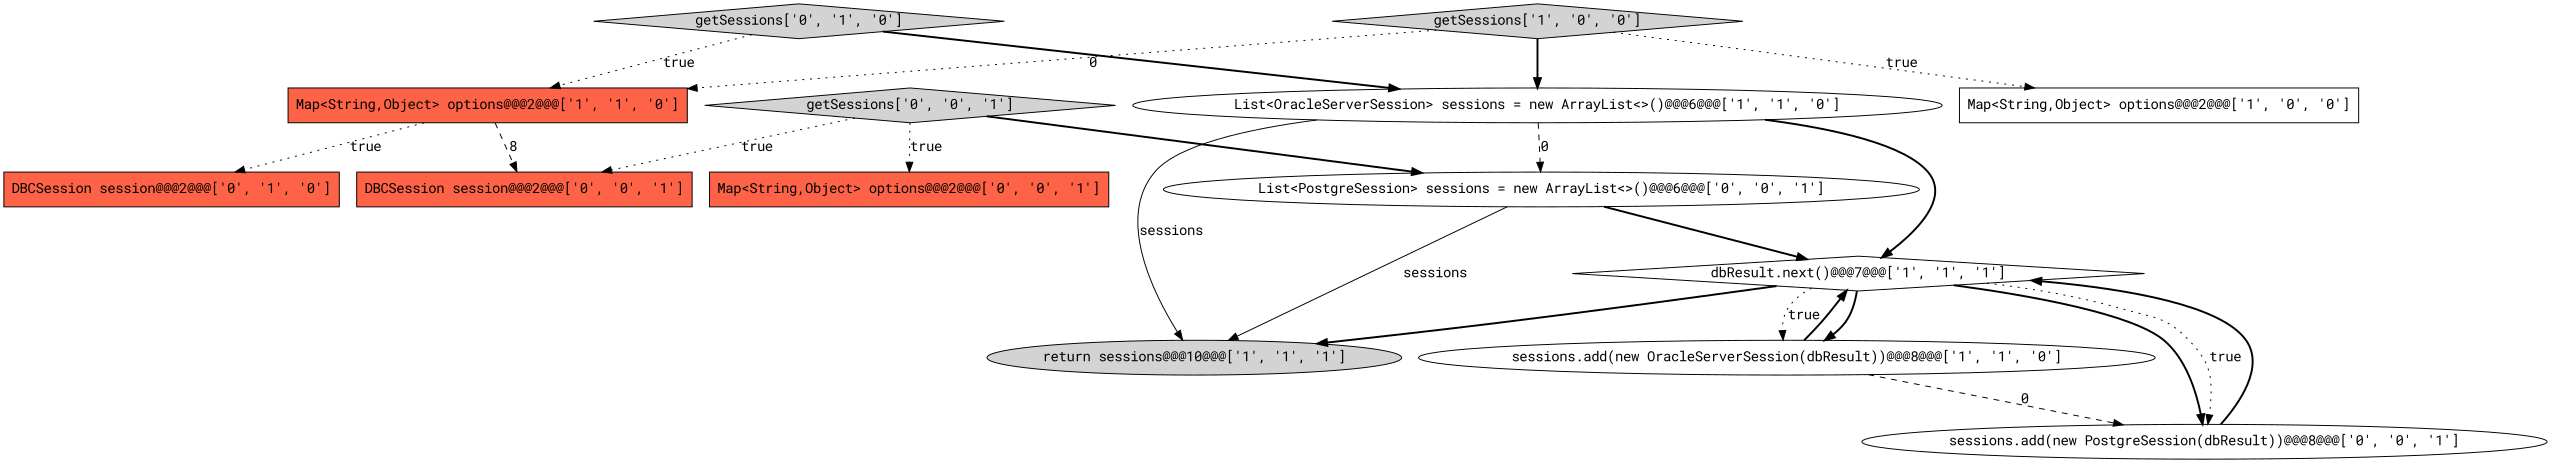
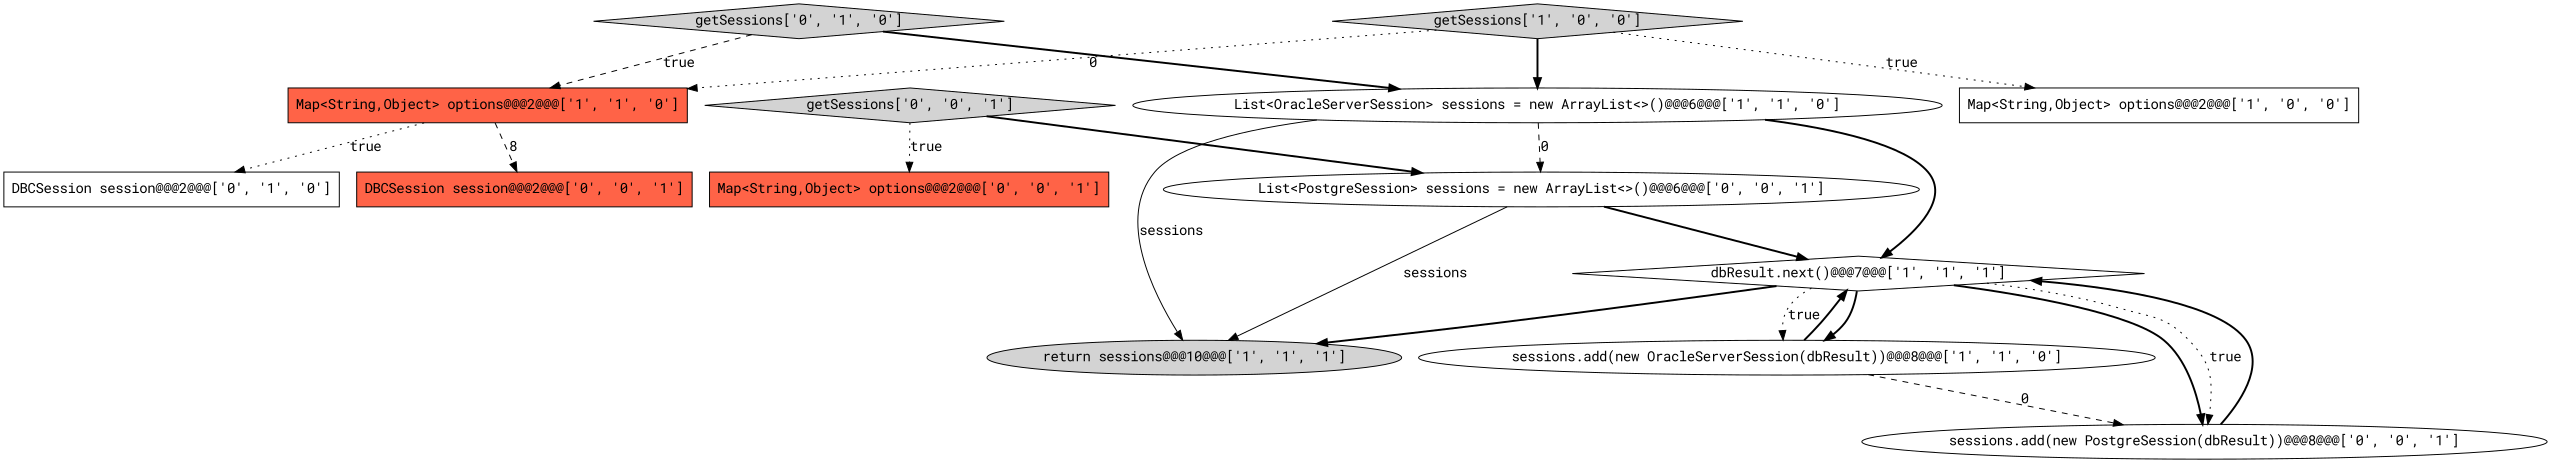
(656, 60) -> (656, 60)
(733, 144) -> none
(172, 189) -> (172, 189)
